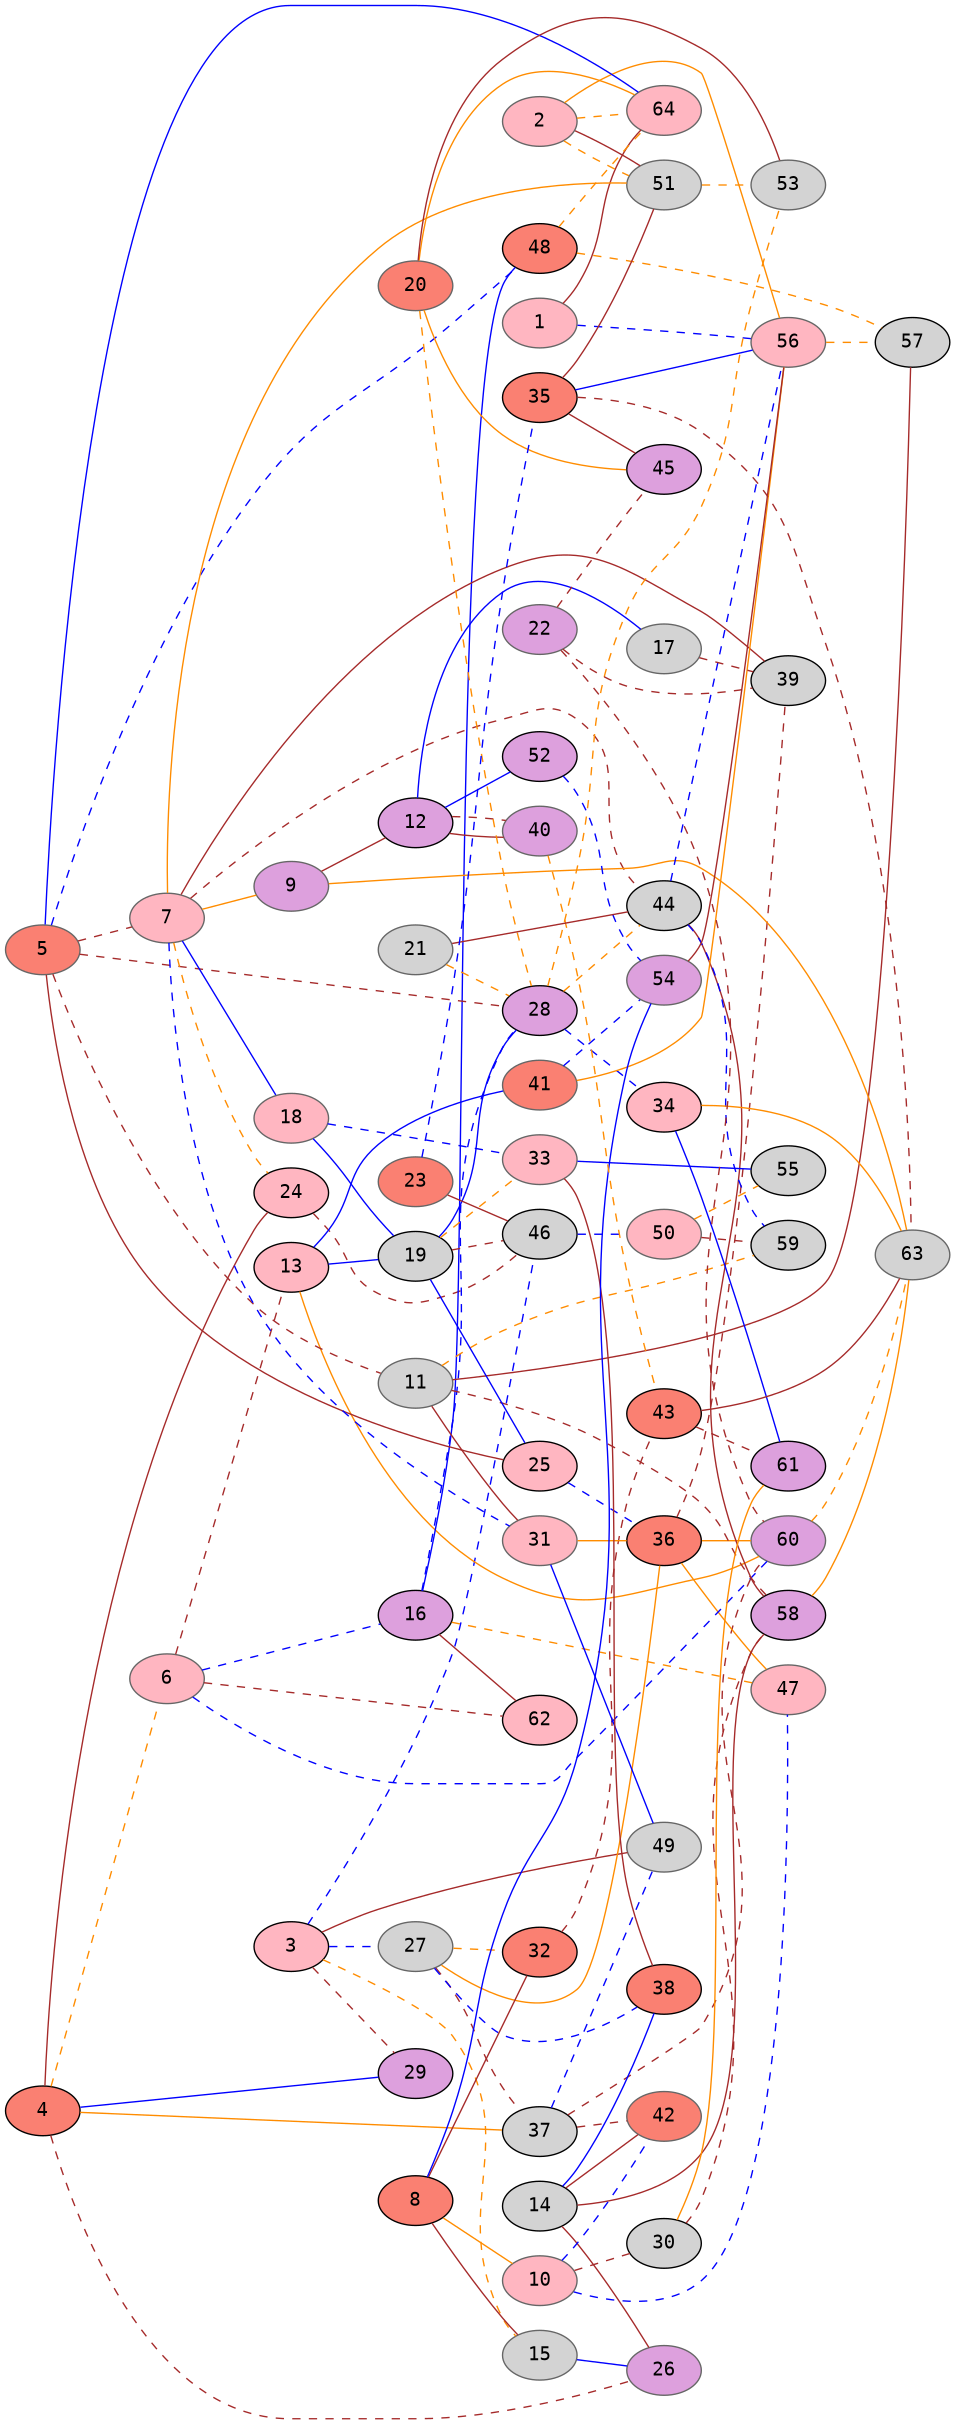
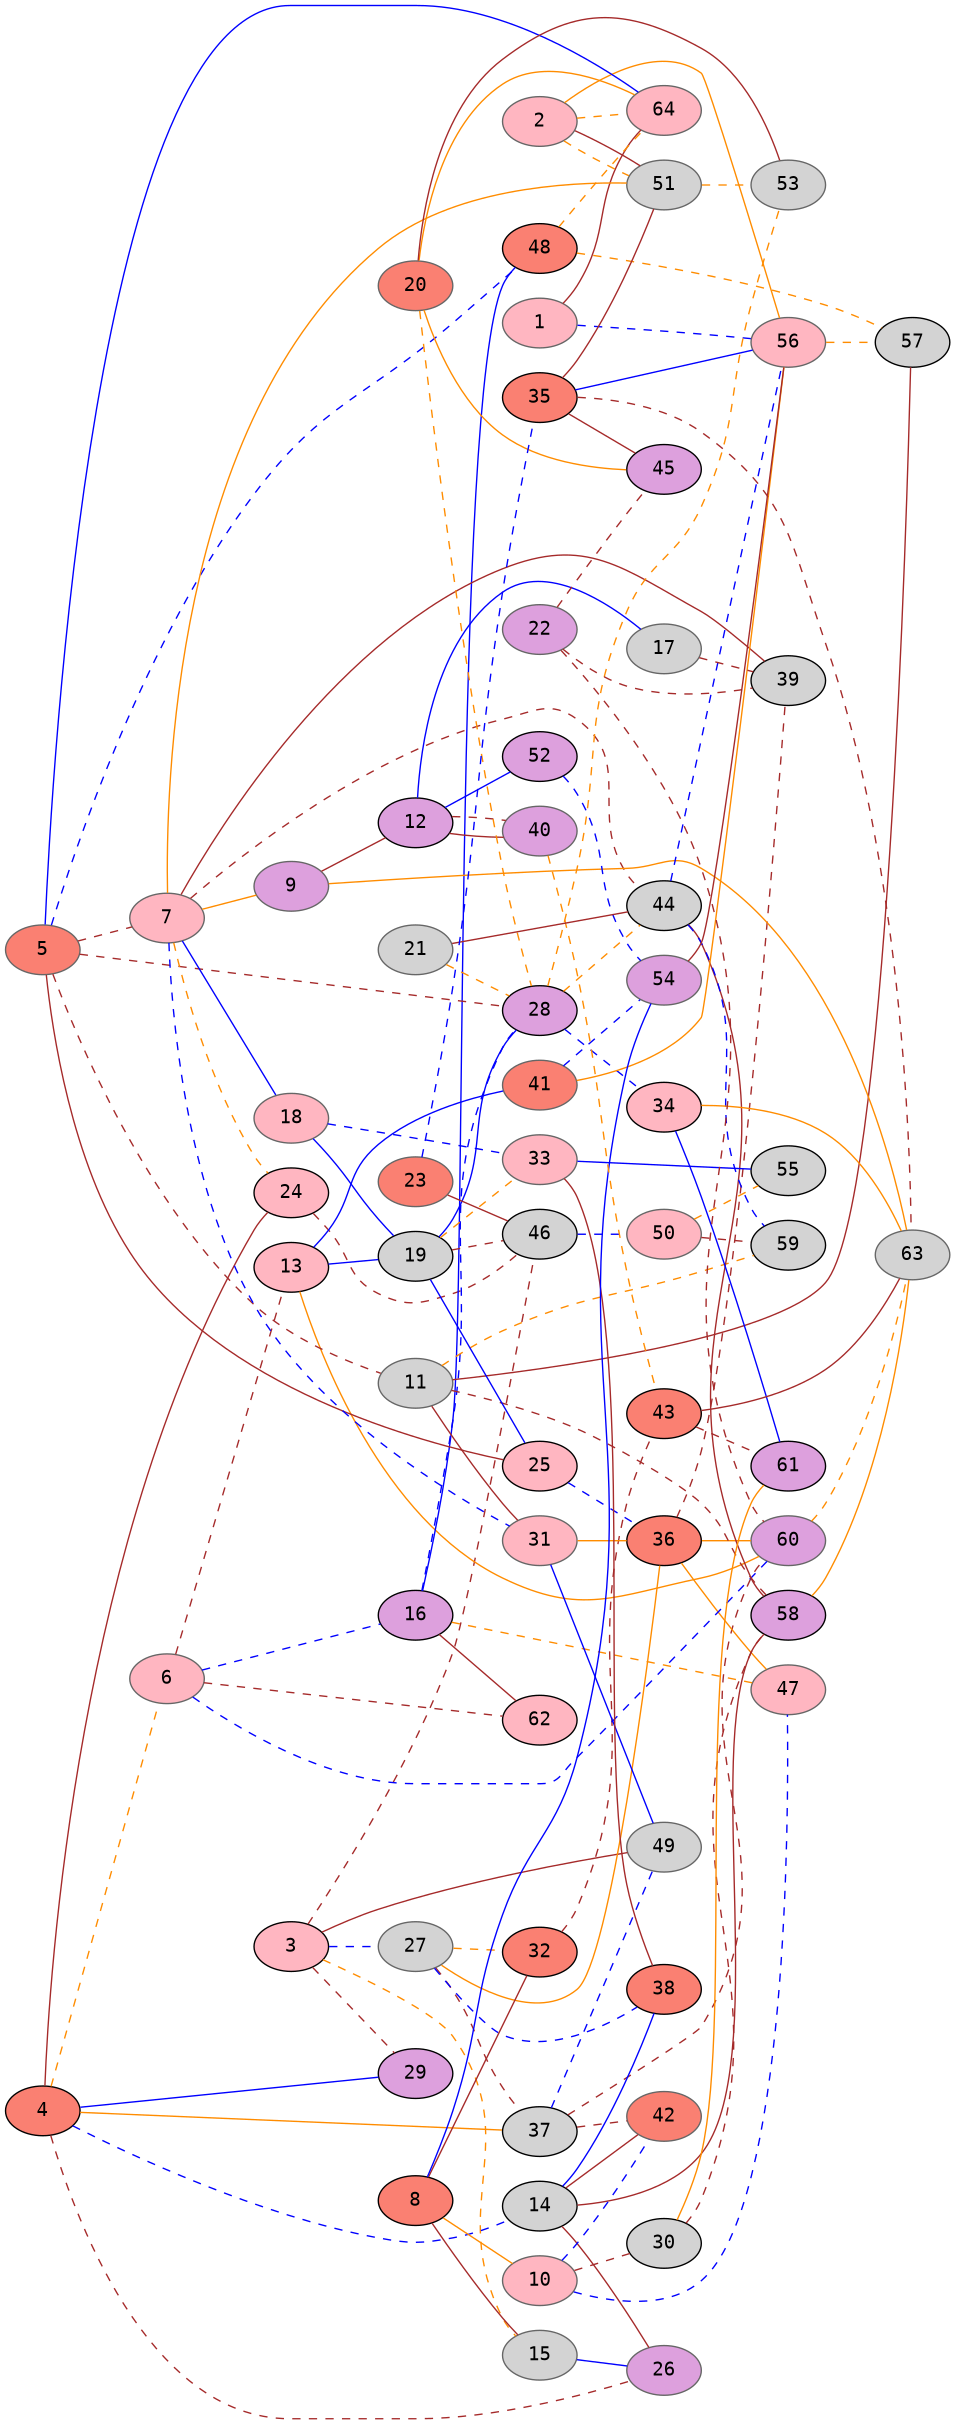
(464, 1607) -> (464, 1607)
none -> (285, 2214)
